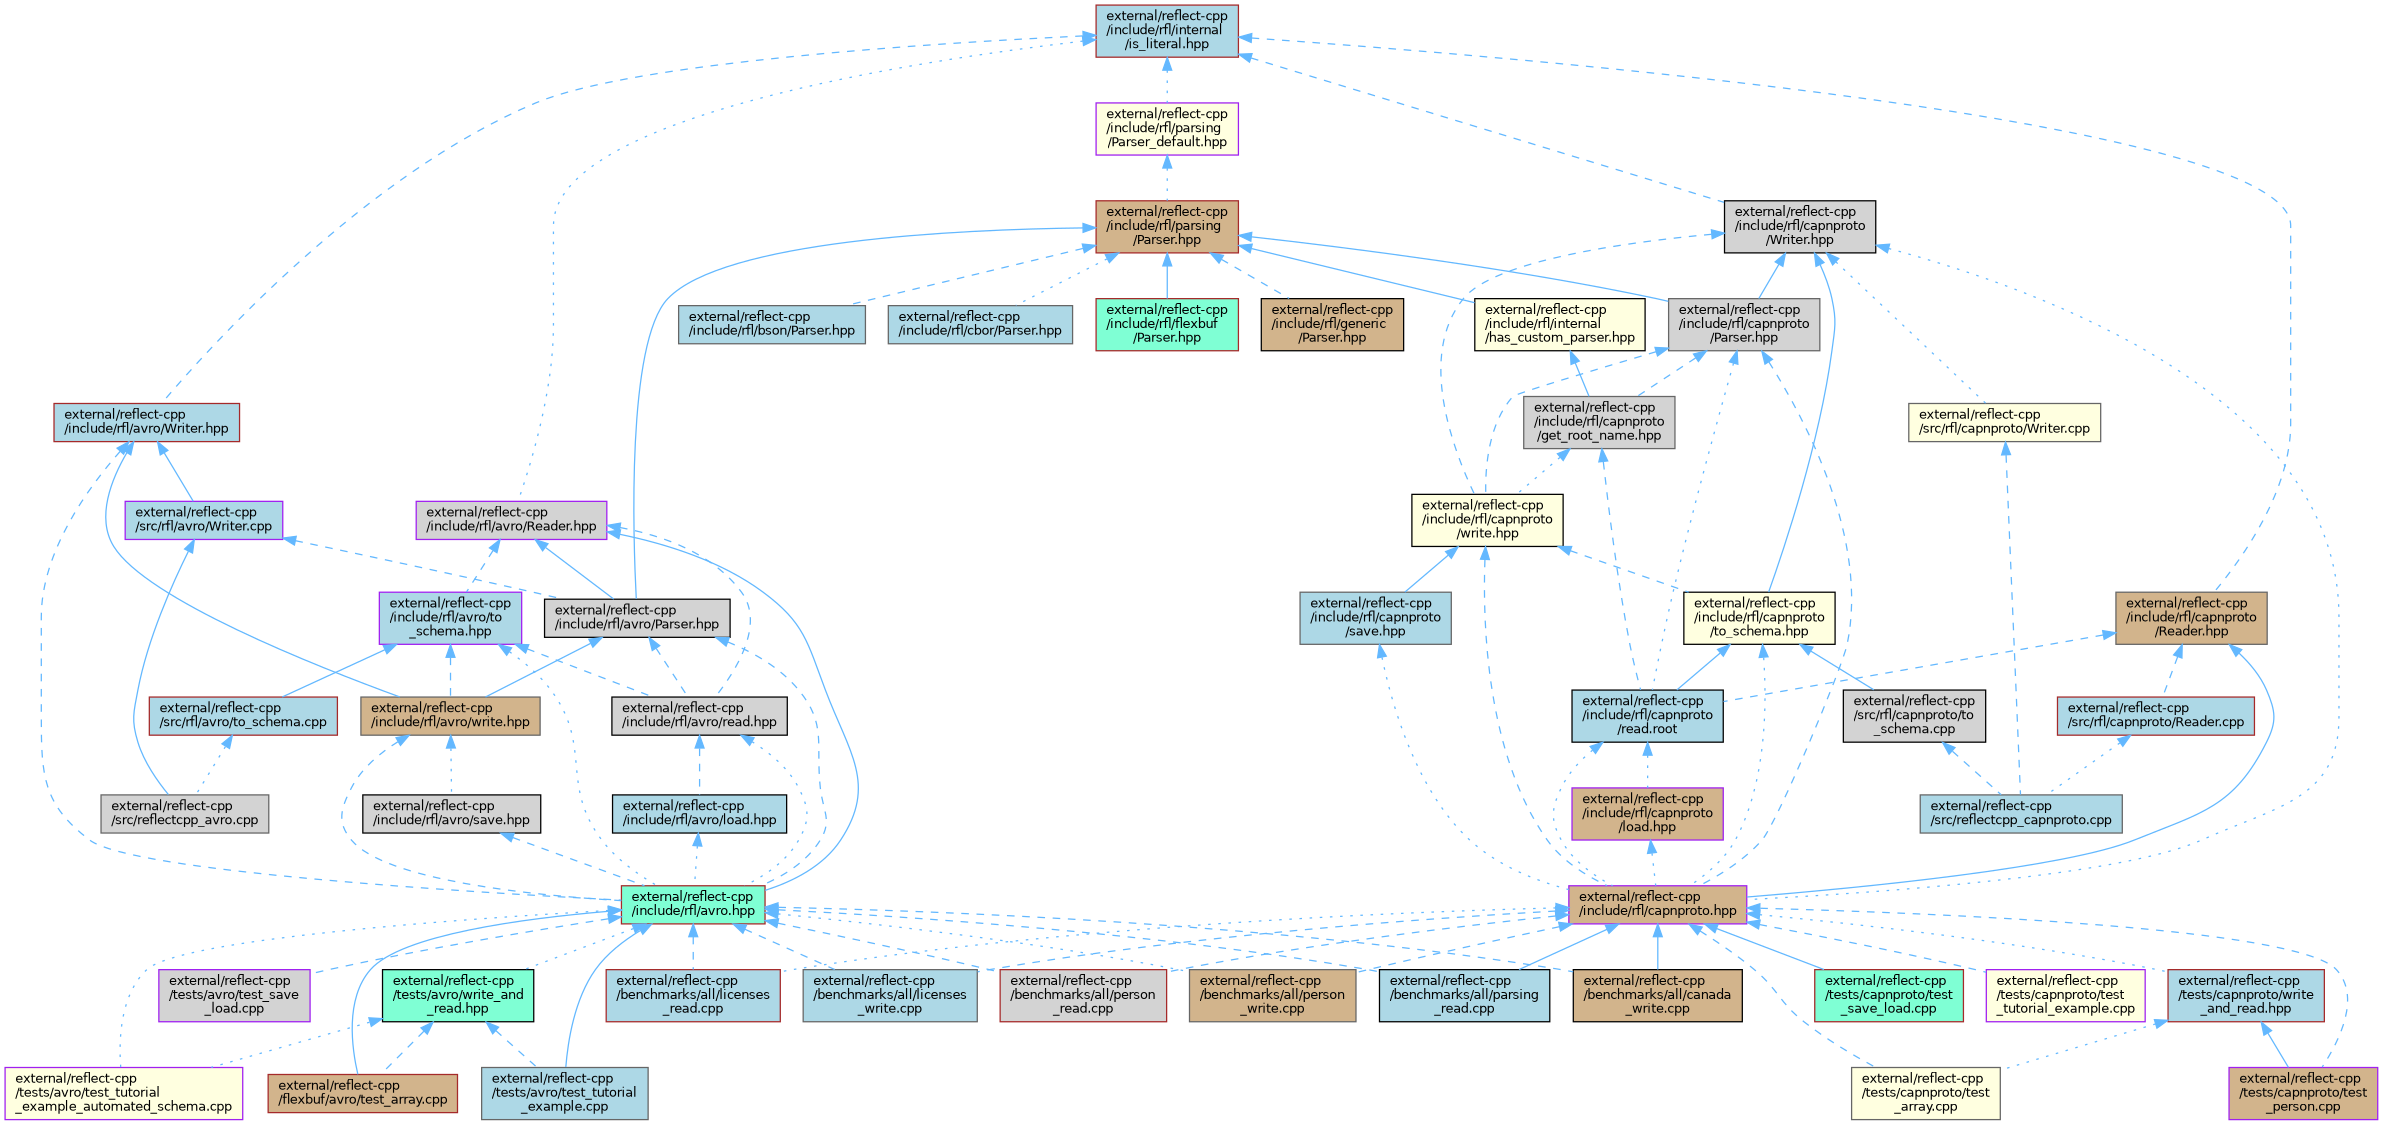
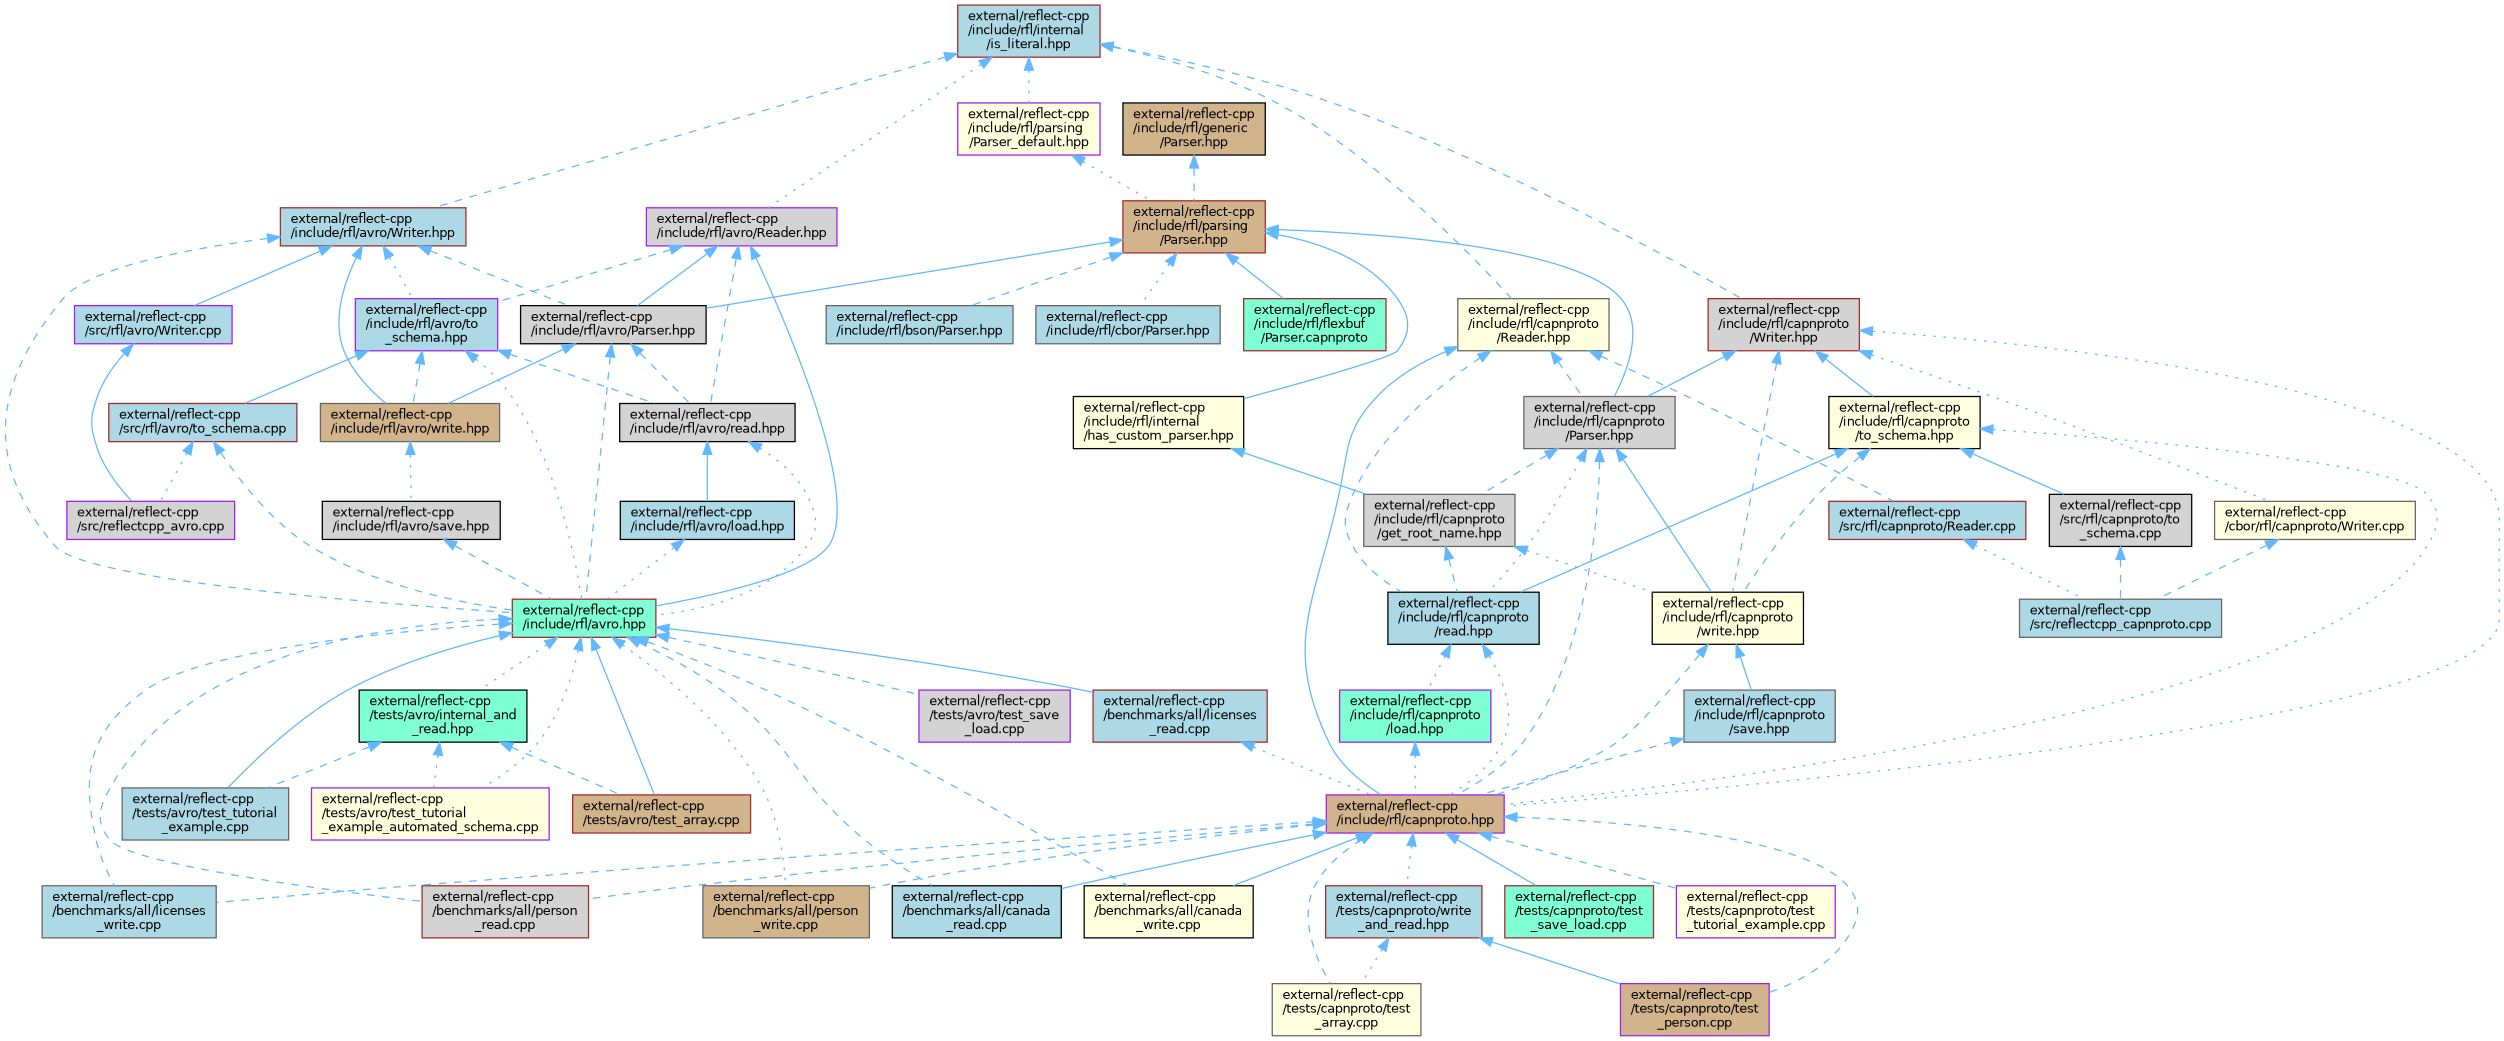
(1800, 227) -> (1784, 325)
none -> (401, 278)
(1255, 279) -> (1194, 184)
(1167, 325) -> (1315, 325)
none -> (1570, 379)
(1535, 389) -> (1663, 519)
(2005, 423) -> (2315, 520)
(429, 569) -> (499, 278)
(1629, 571) -> (1796, 520)
(2192, 618) -> (1533, 325)
(1648, 716) -> (1463, 618)
(700, 772) -> (707, 478)
(1440, 804) -> (1599, 762)
(185, 814) -> (151, 520)
(1648, 814) -> (1415, 716)
(422, 874) -> (347, 565)
(1245, 922) -> (1312, 771)
(693, 953) -> (882, 656)
(458, 996) -> (443, 716)
(1465, 996) -> (977, 912)
(1658, 996) -> (1169, 912)
(363, 1094) -> (662, 814)
